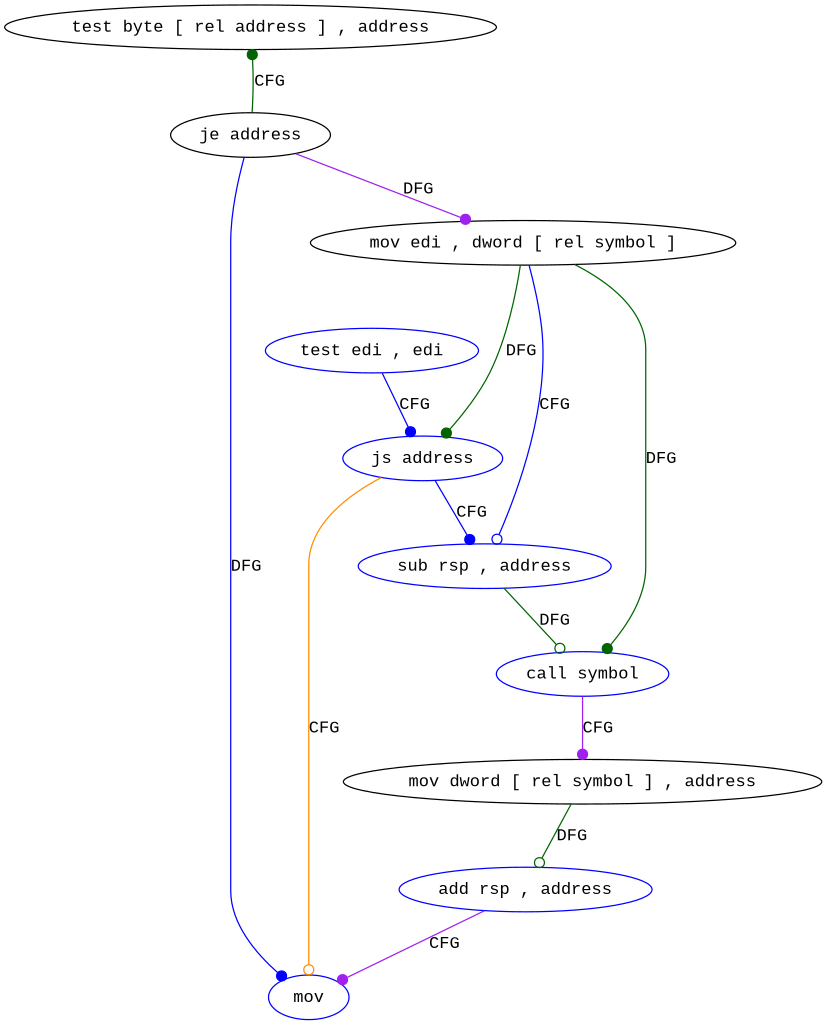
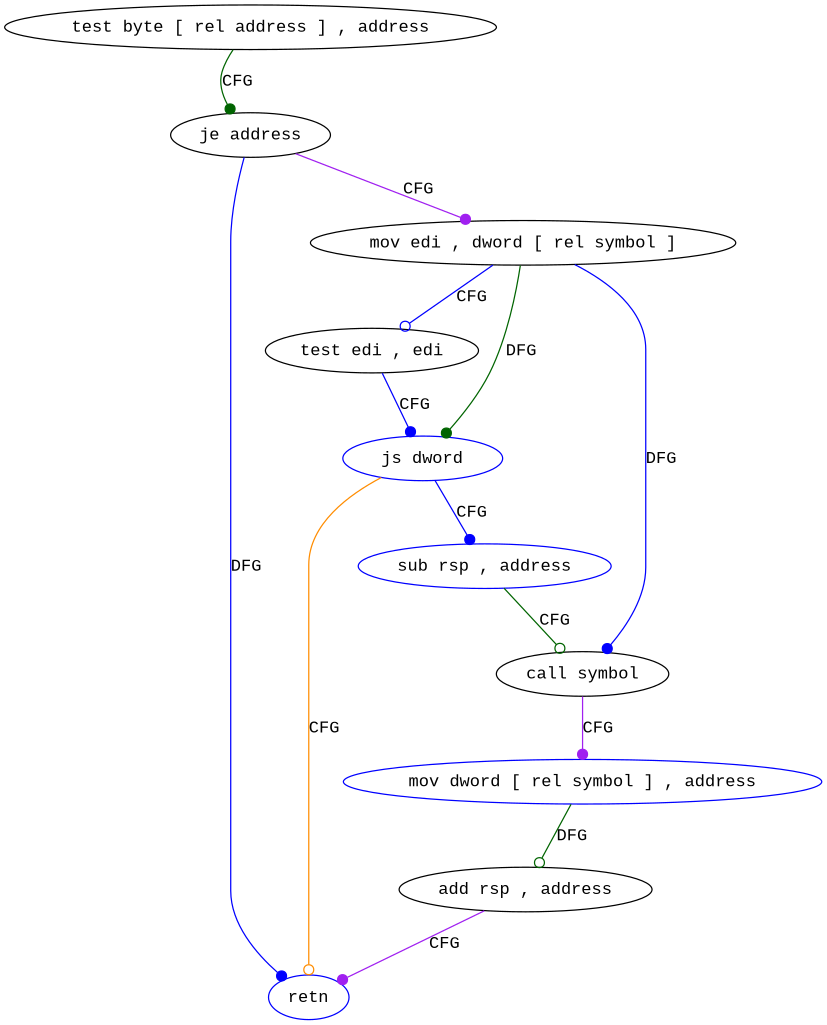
(253, 86) -> (221, 76)
(418, 189) -> (418, 189)
(372, 351) -> (372, 351)
(539, 402) -> (451, 294)
(646, 444) -> (646, 444)
(423, 458) -> (423, 458)
(555, 620) -> (555, 620)
(583, 674) -> (583, 674)
(583, 782) -> (583, 782)
(526, 890) -> (526, 890)
(309, 997) -> (309, 997)
